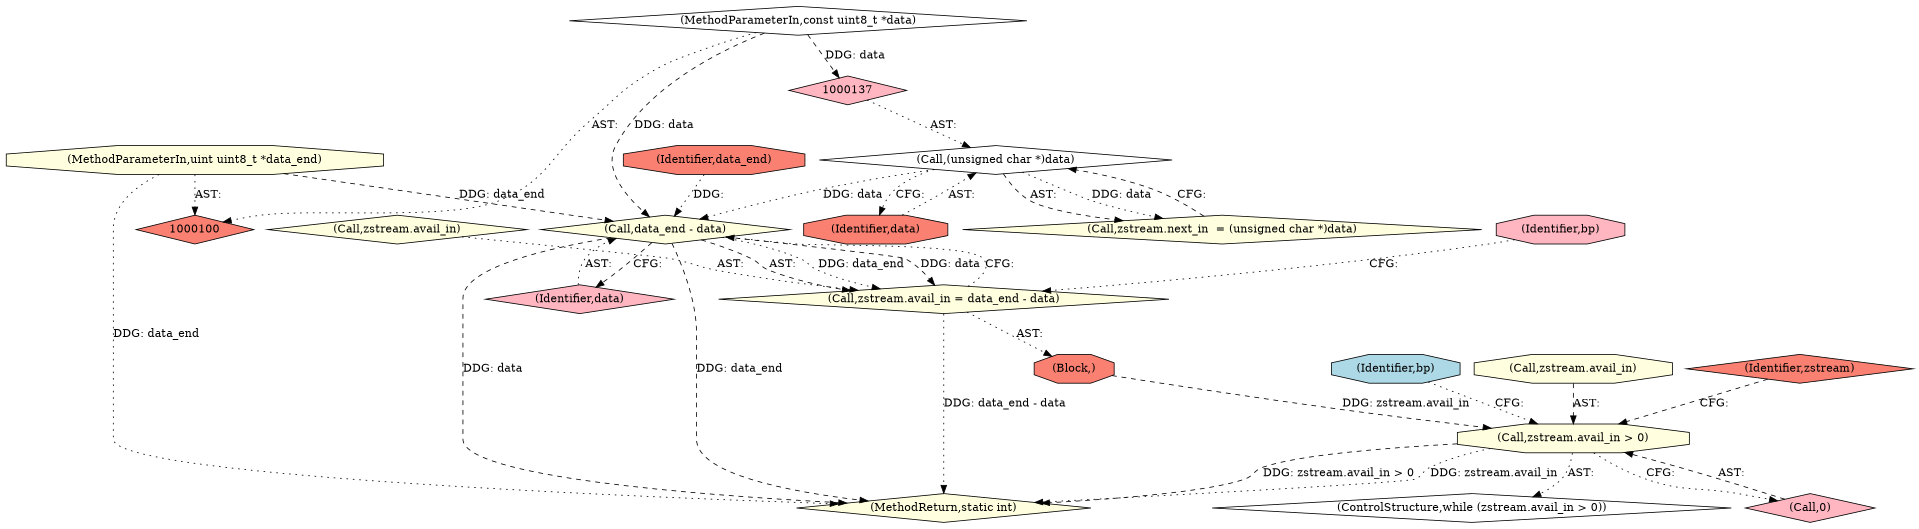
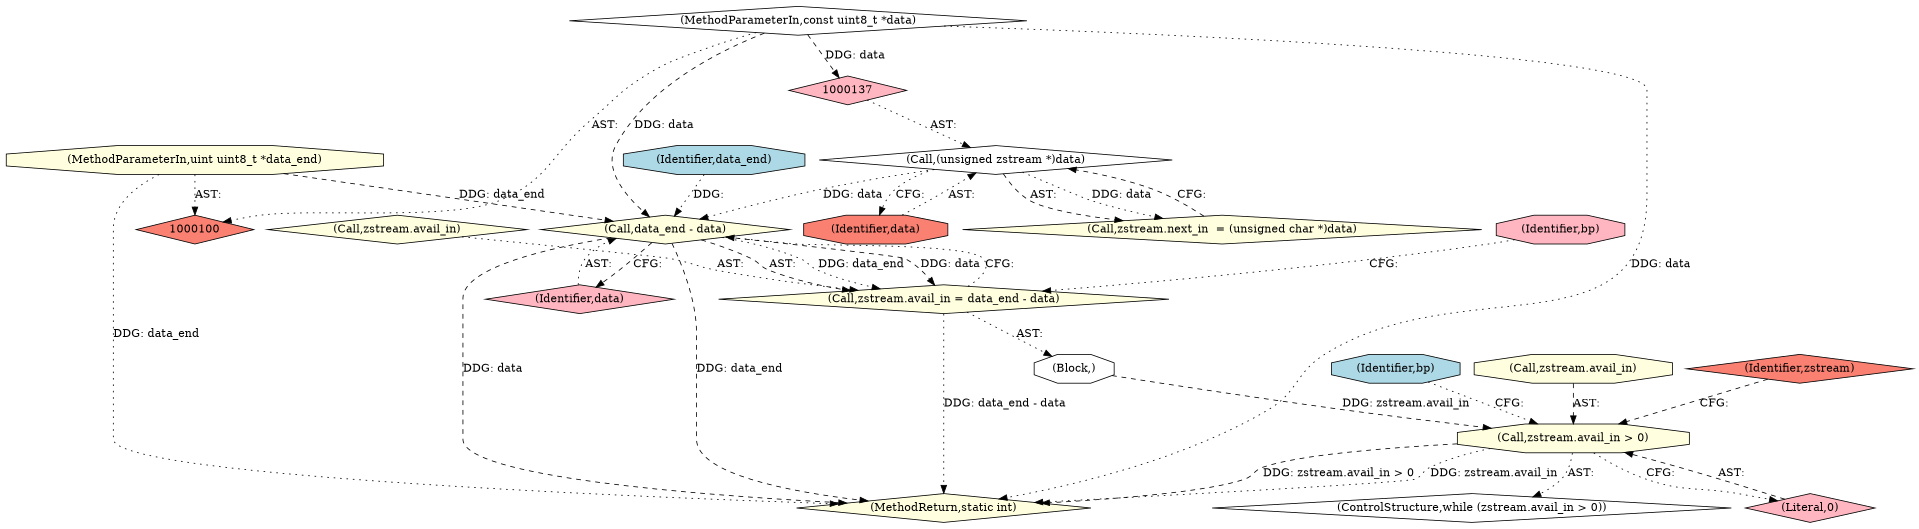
(714, 160) -> (714, 160)
(996, 160) -> (996, 160)
none -> (1647, 163)
(1074, 369) -> (1074, 369)
(1810, 508) -> (1810, 508)
